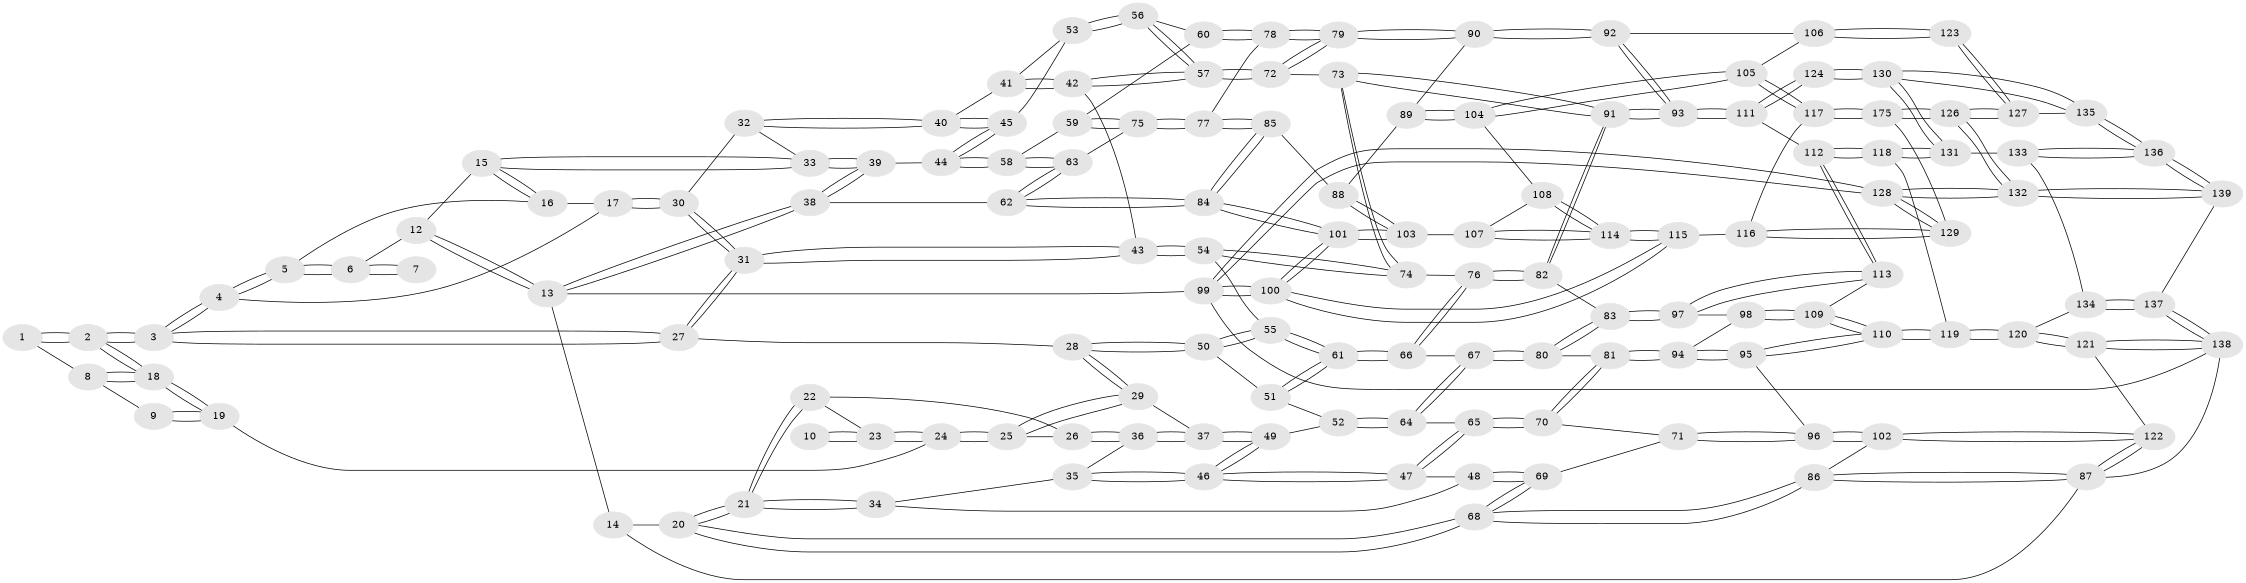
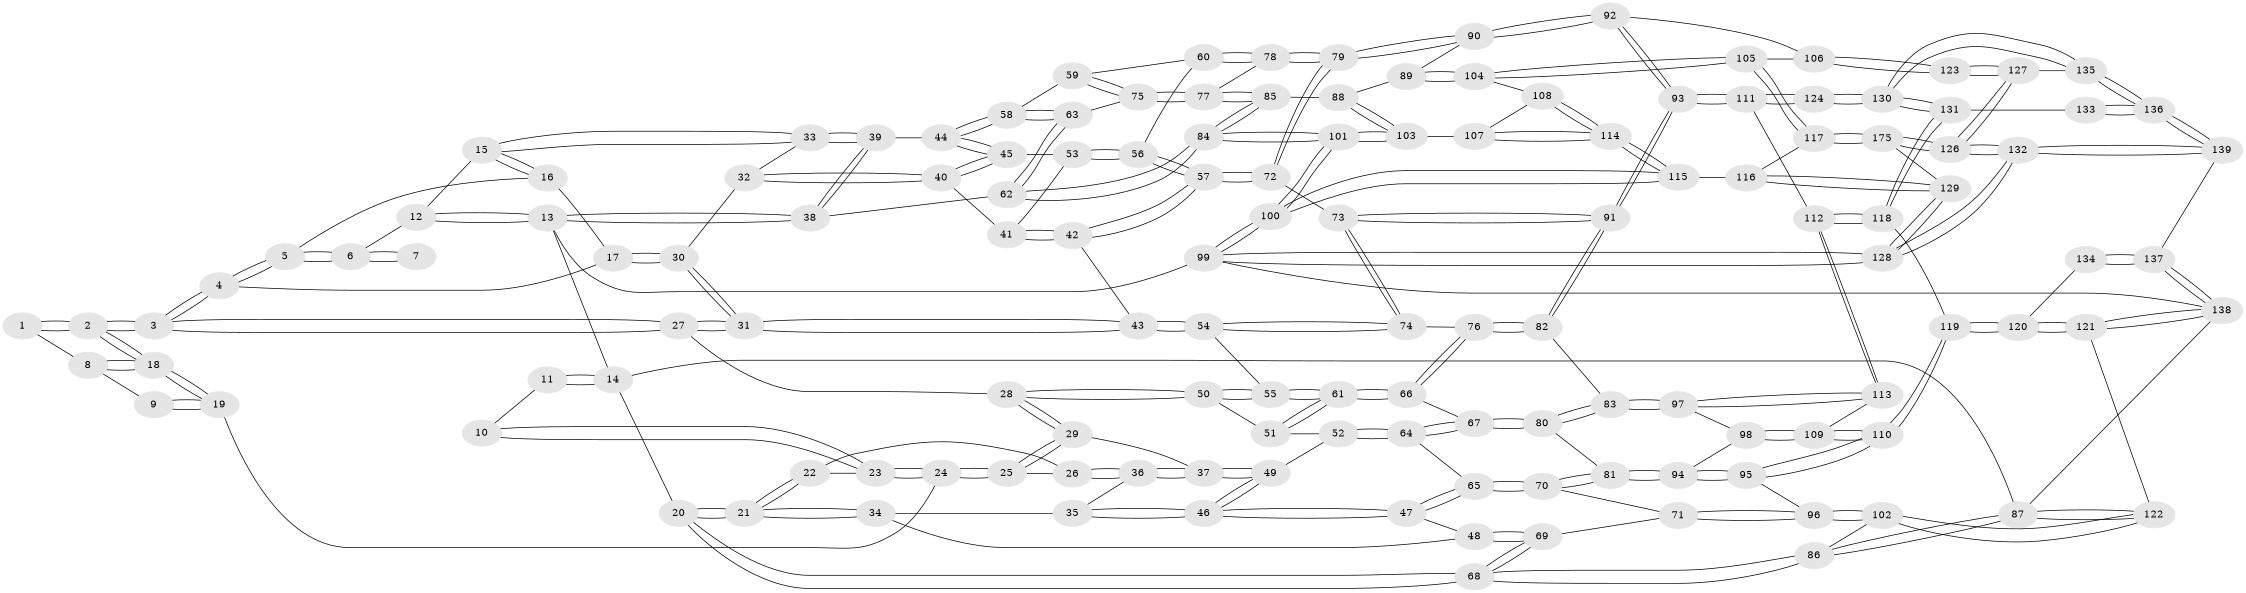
(2063, 225) -> none
none -> (548, 380)
